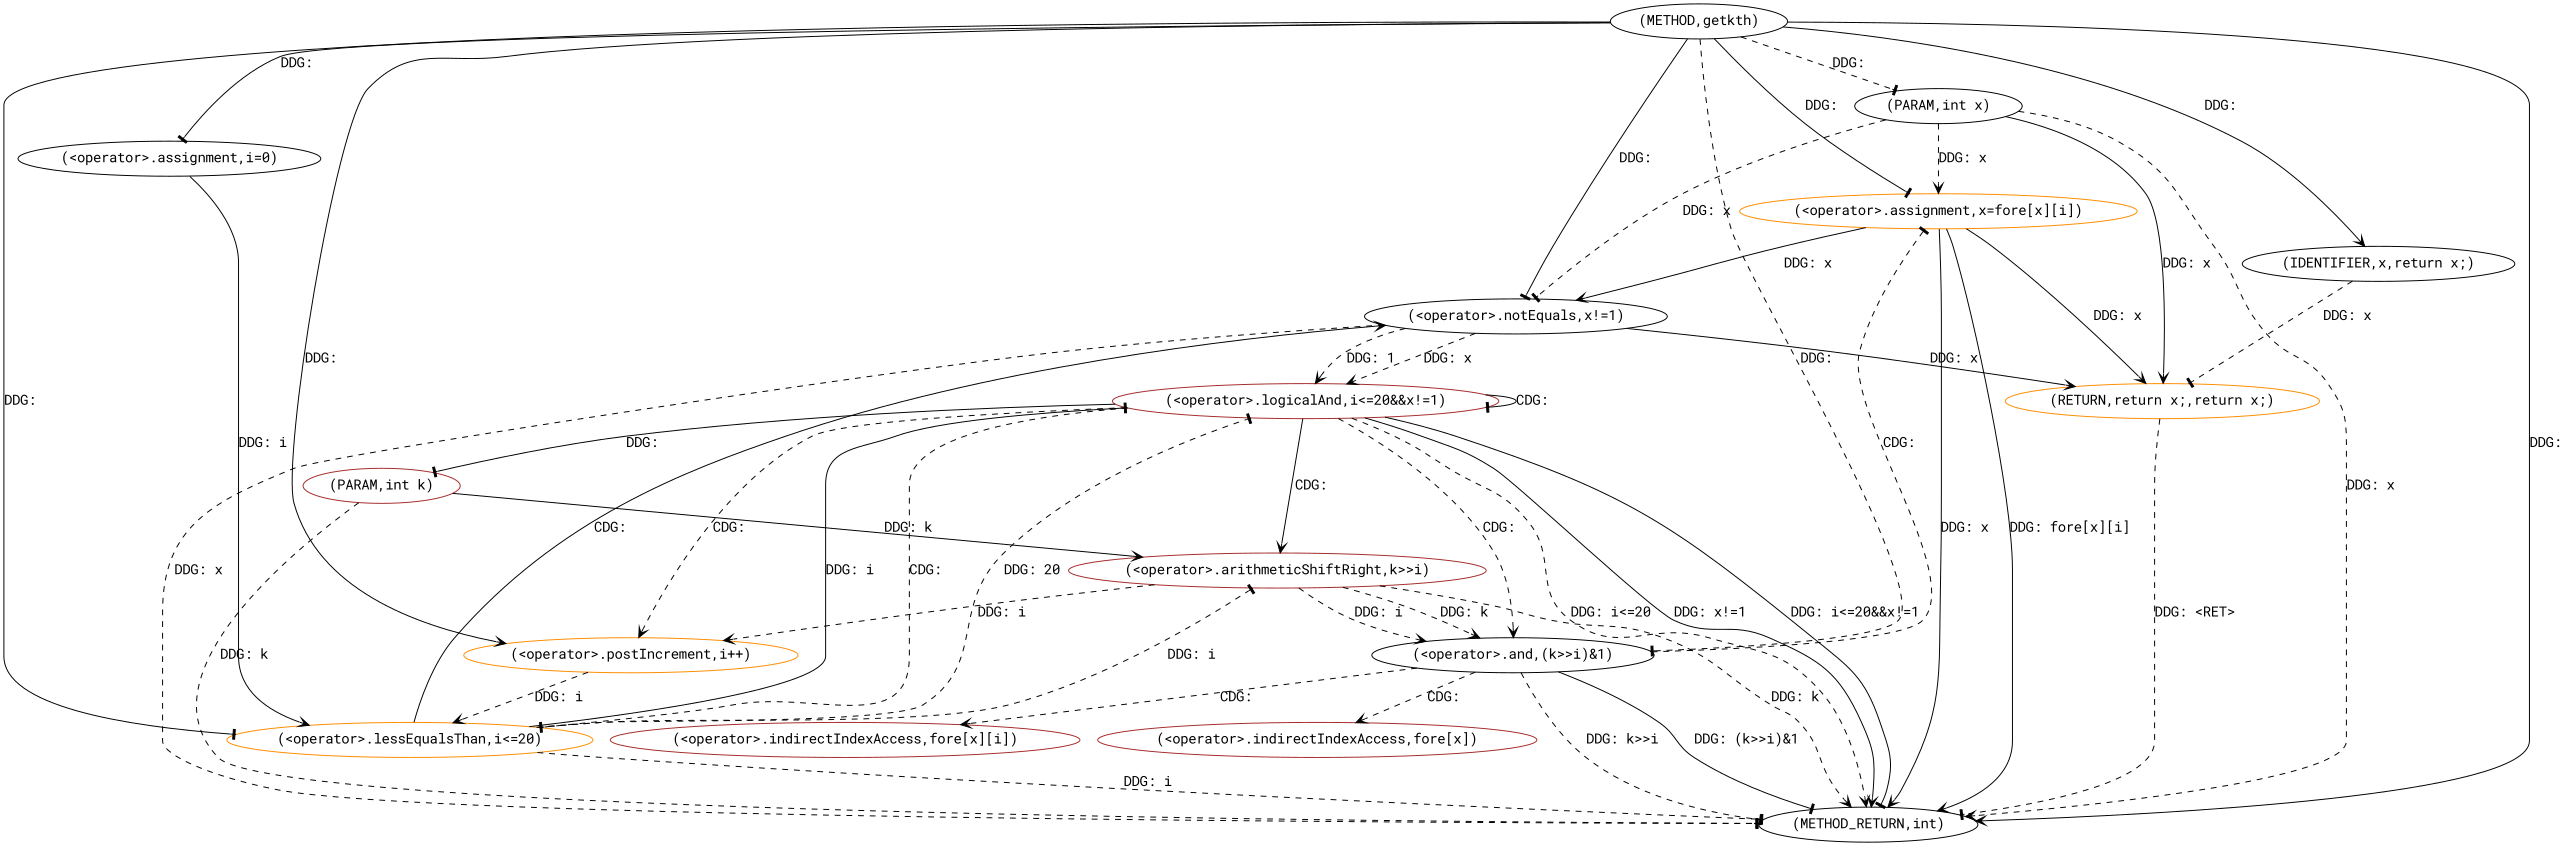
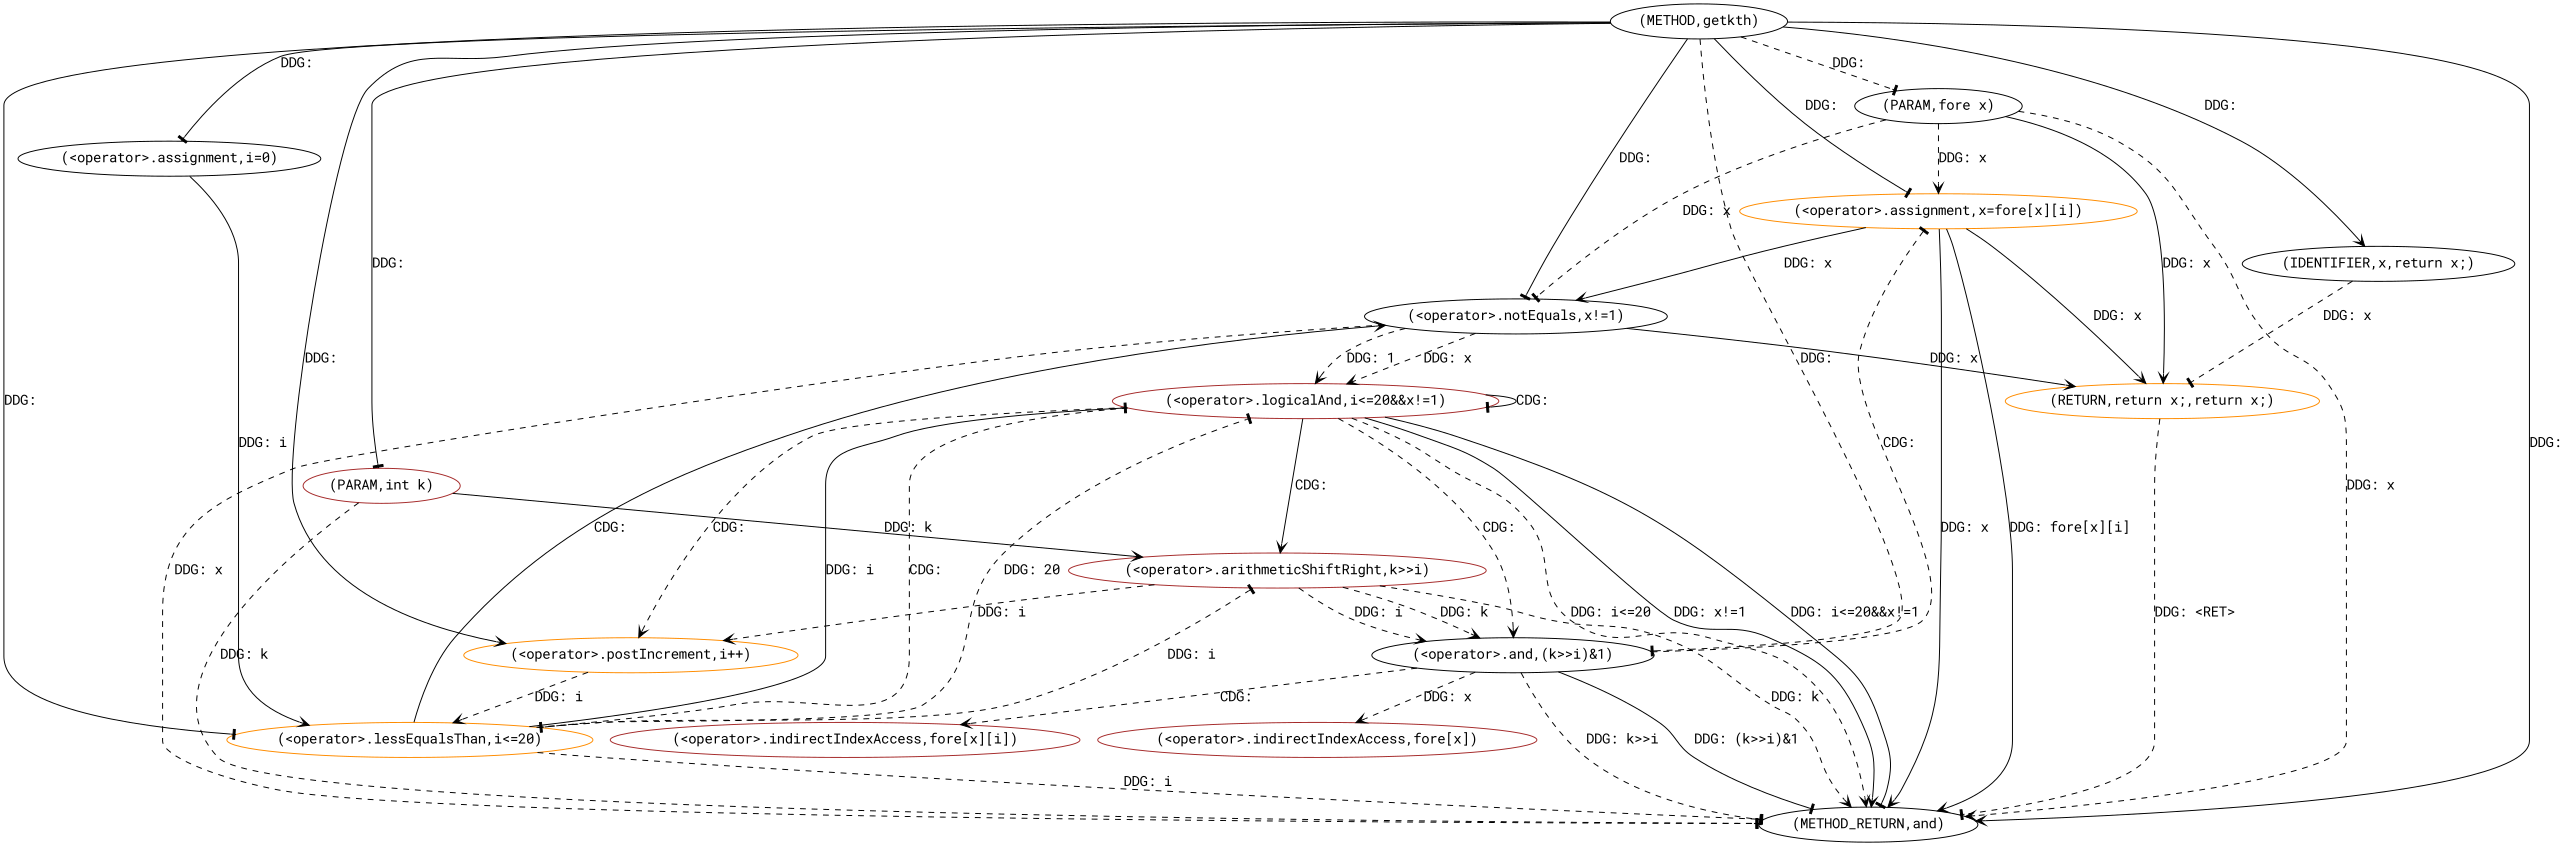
(1938, 106) -> (1938, 106)
(775, 421) -> (809, 46)
(1448, 698) -> (1448, 698)
(1868, 825) -> (1868, 825)
